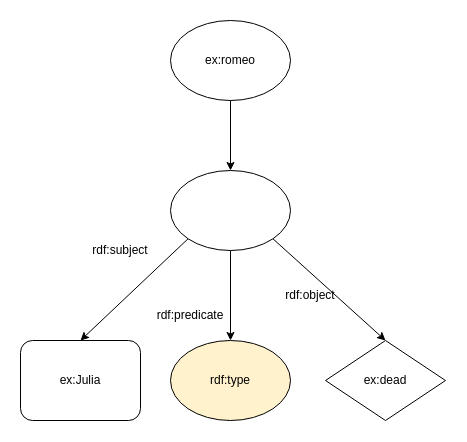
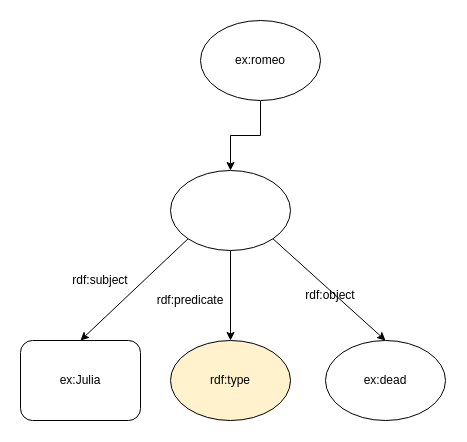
(231, 61) -> (261, 61)
(121, 251) -> (101, 281)
(311, 296) -> (331, 296)
(191, 316) -> (191, 301)
(386, 381) -> (386, 381)
